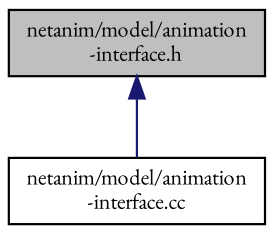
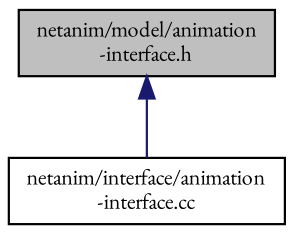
(137, 191) -> (147, 191)
